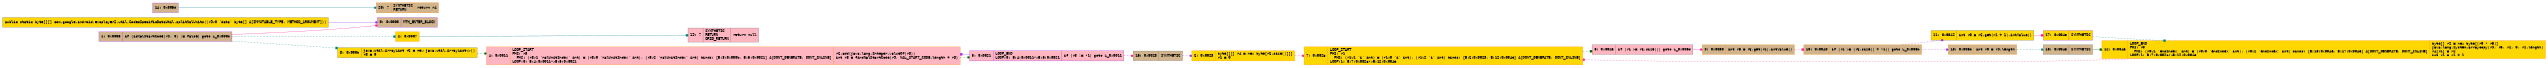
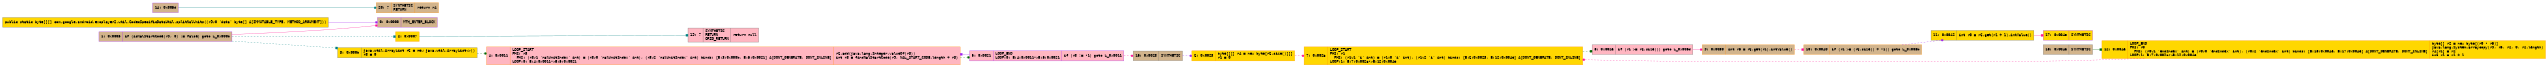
(2128, 39) -> none
(1982, 50) -> none
